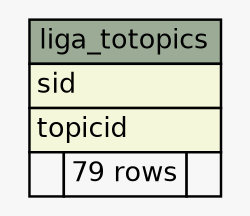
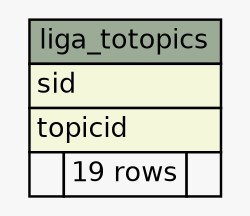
(125, 173) -> (125, 173)
